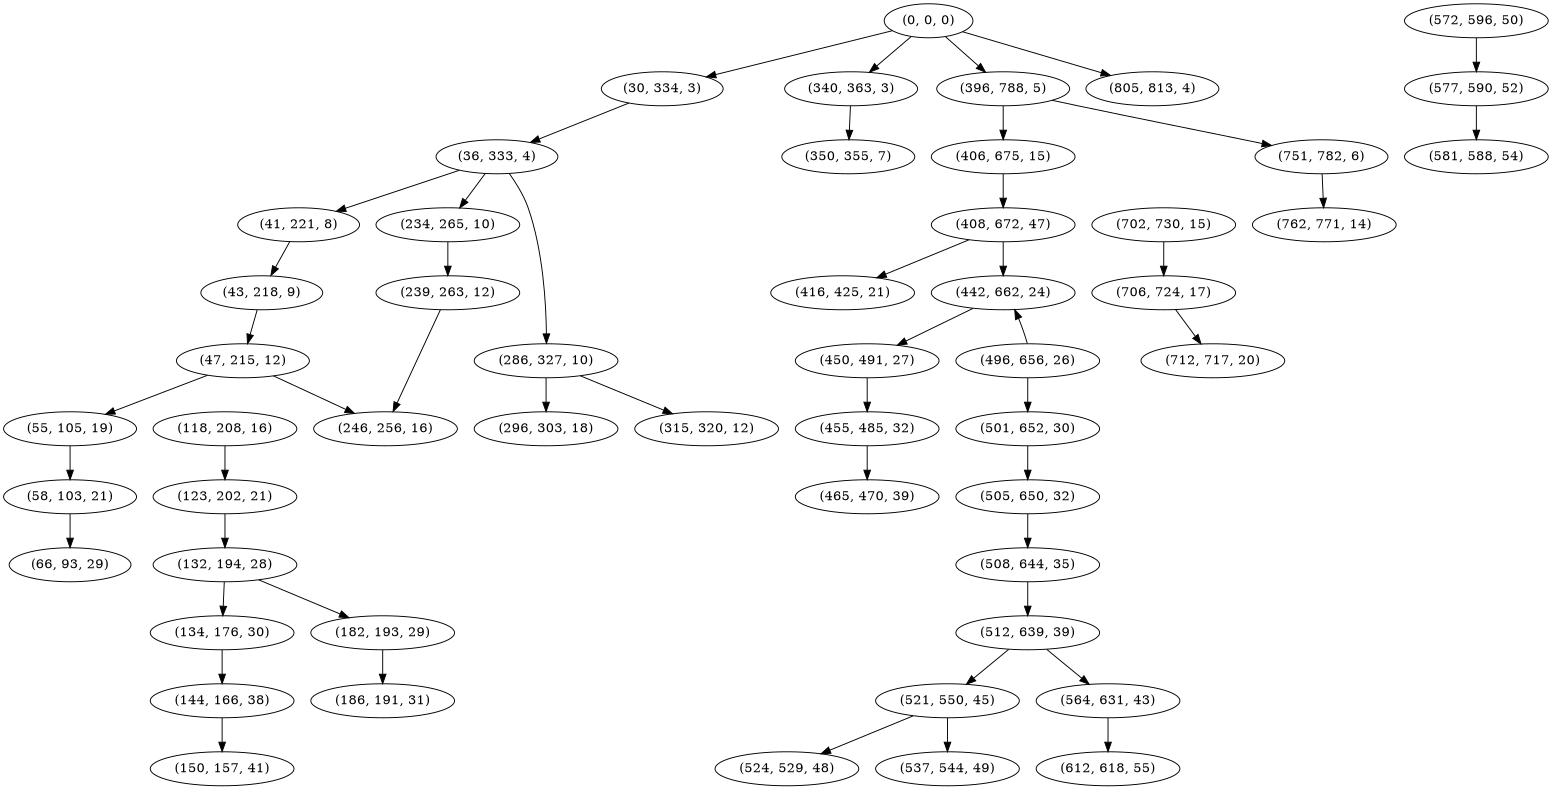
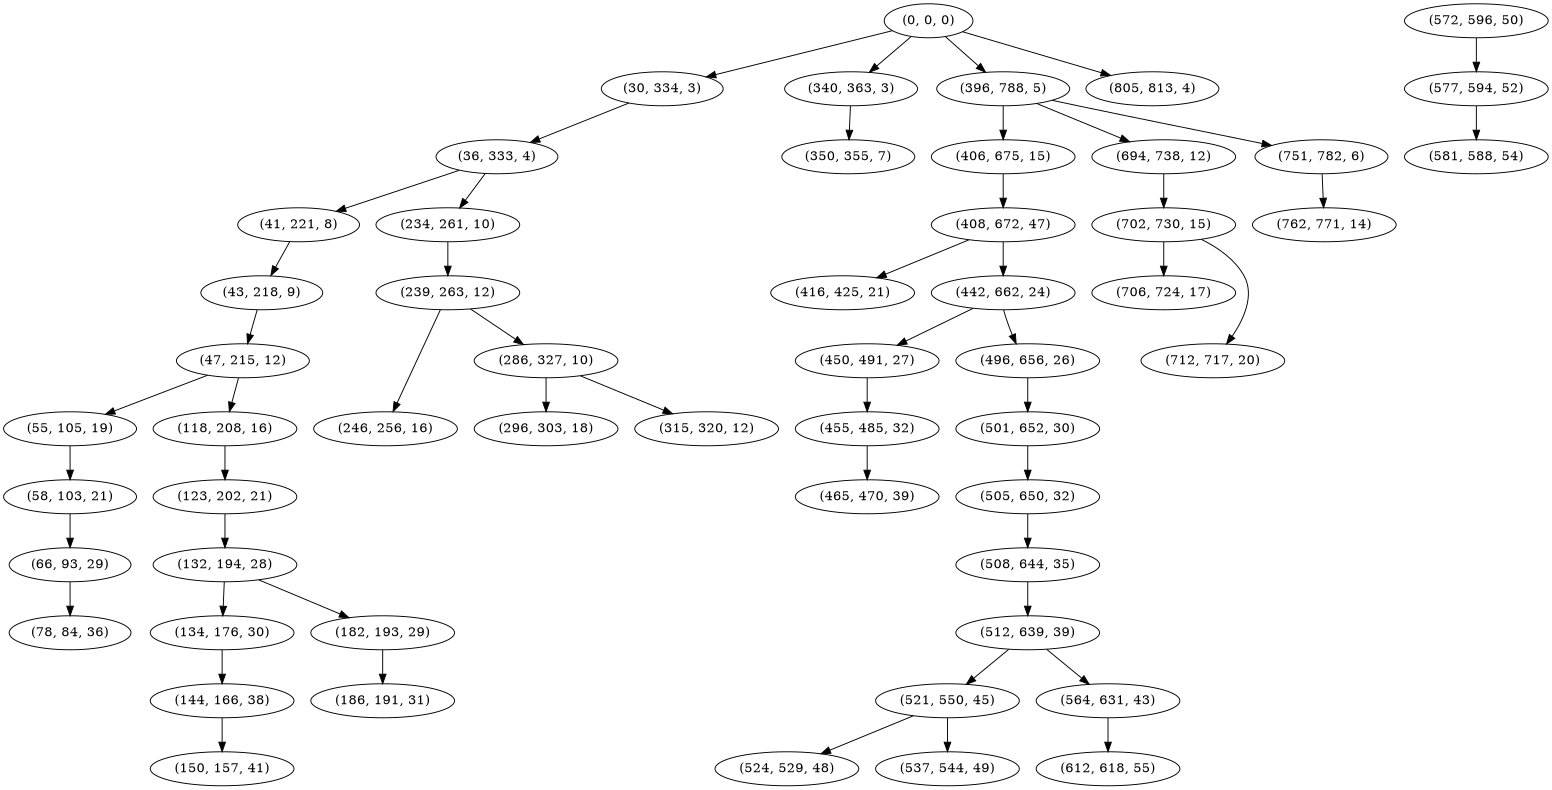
(1476, 89) -> (1476, 89)
none -> (1164, 157)
(448, 225) -> (448, 225)
(539, 251) -> (493, 324)
(1185, 323) -> (1245, 279)
(1023, 331) -> (1008, 323)
(310, 393) -> (235, 390)
none -> (70, 633)
